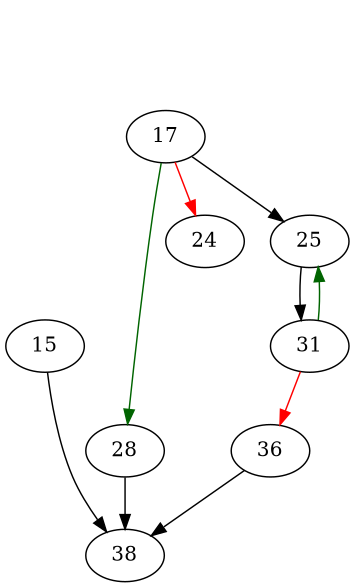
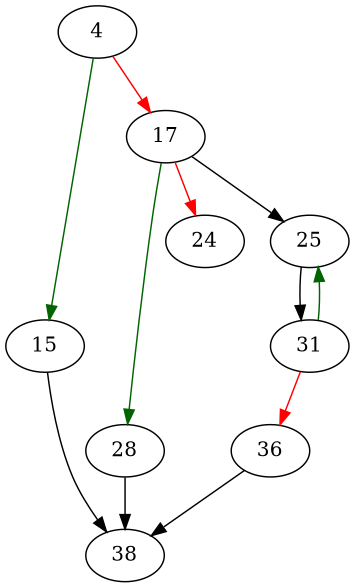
none -> (97, 32)
